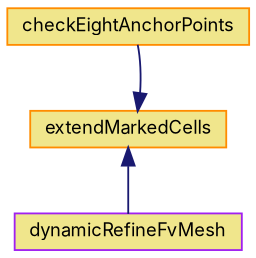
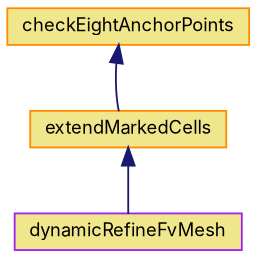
(140, 69) -> (116, 87)
